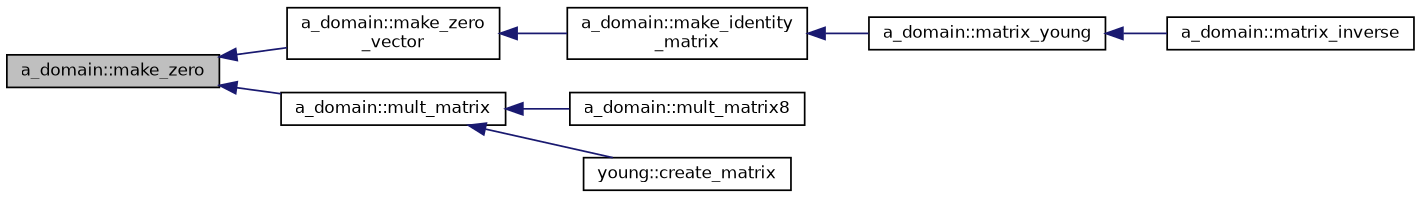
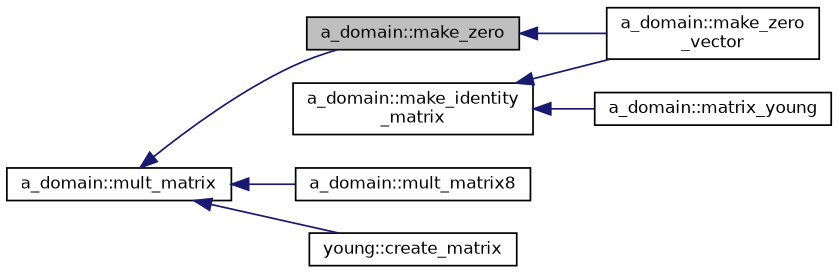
(542, 33) -> (571, 69)
(1291, 33) -> none
(259, 91) -> (240, 95)
